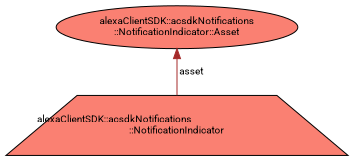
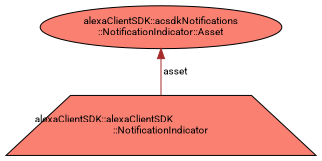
(177, 125) -> (161, 125)
